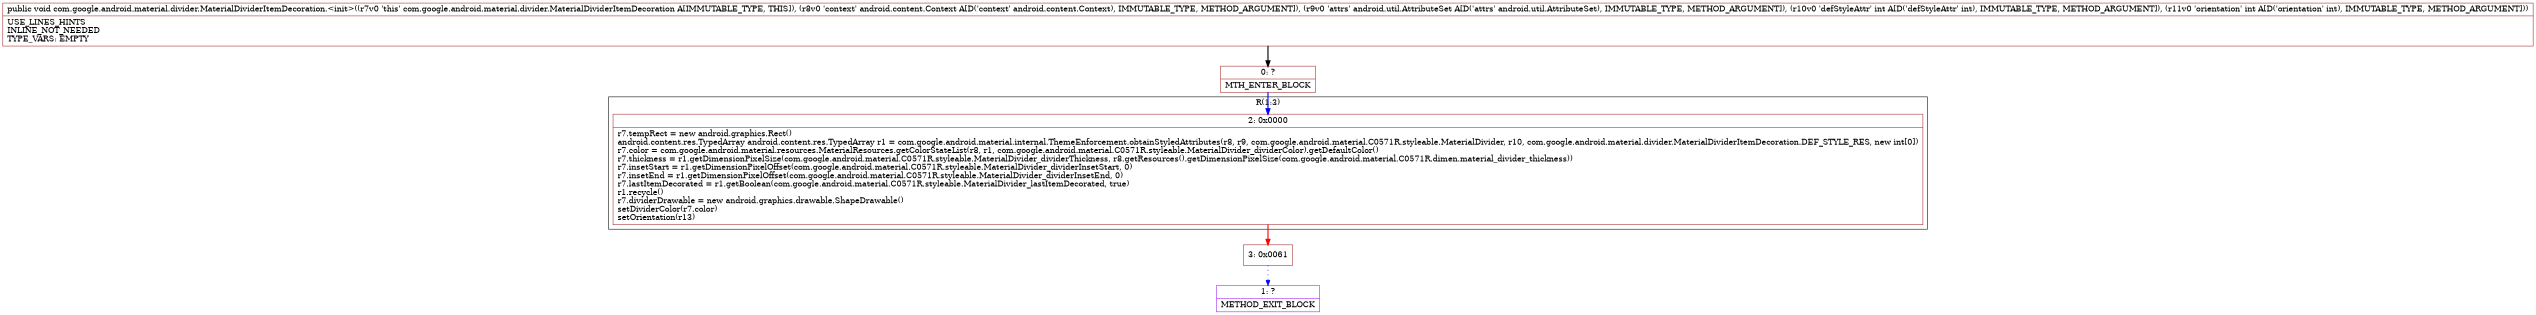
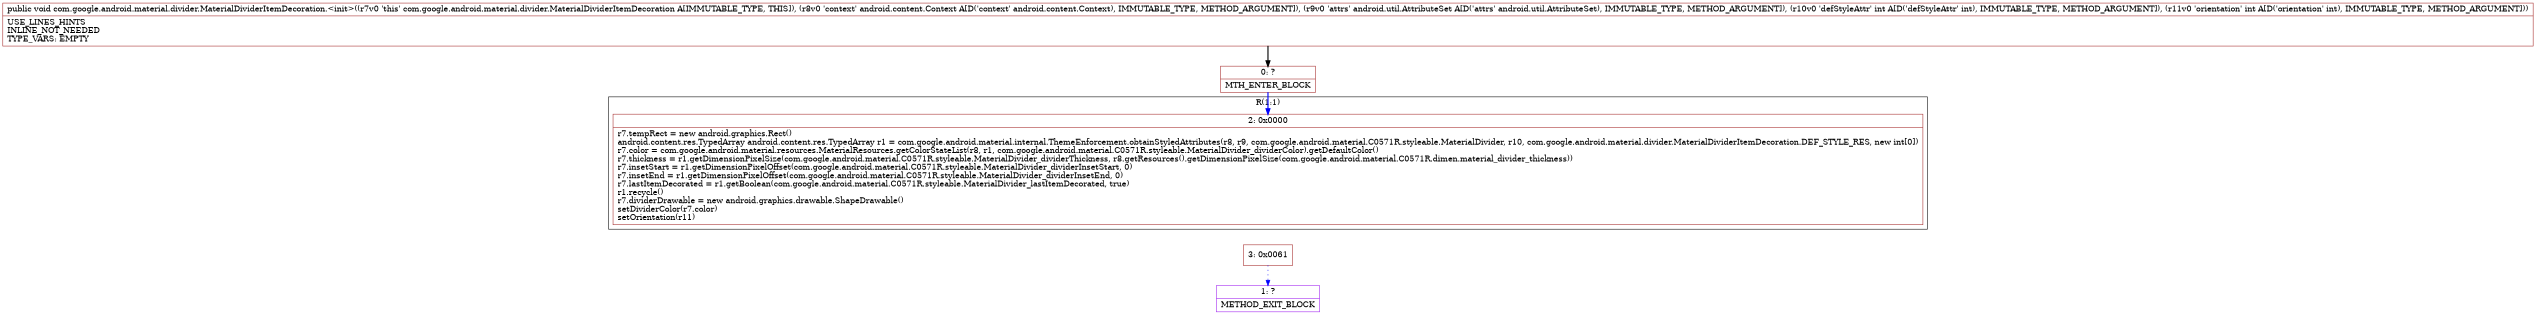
(1268, 103) -> (1268, 103)
(656, 218) -> (656, 218)
(1268, 233) -> none
